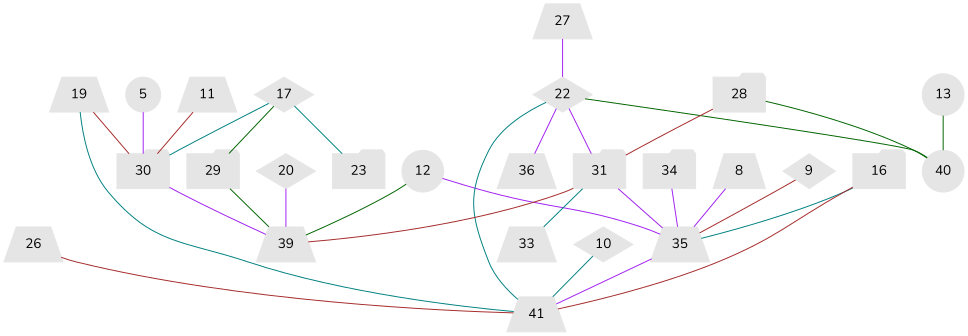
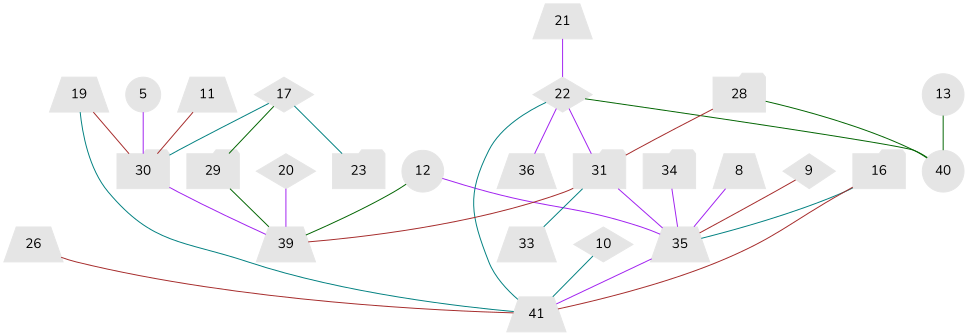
(563, 21) -> (563, 21)
